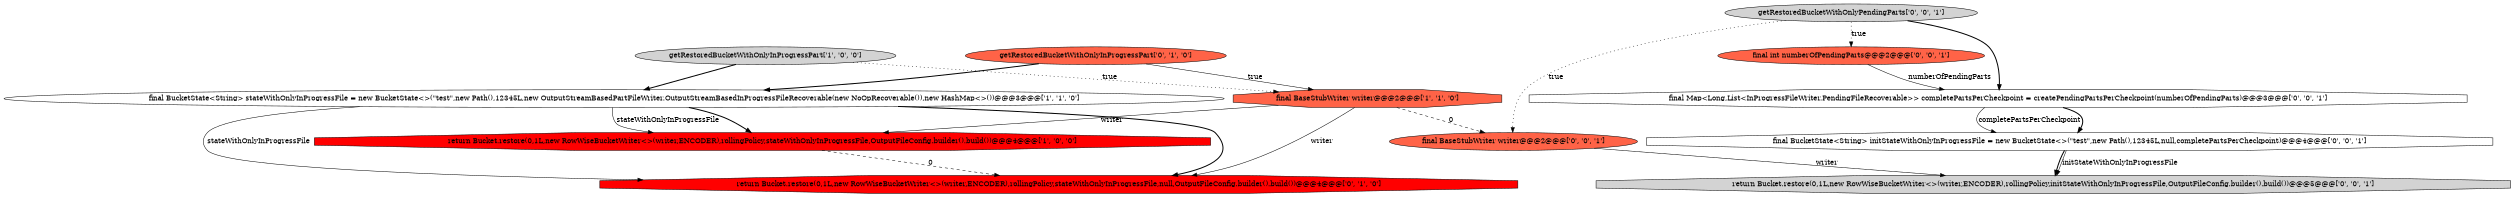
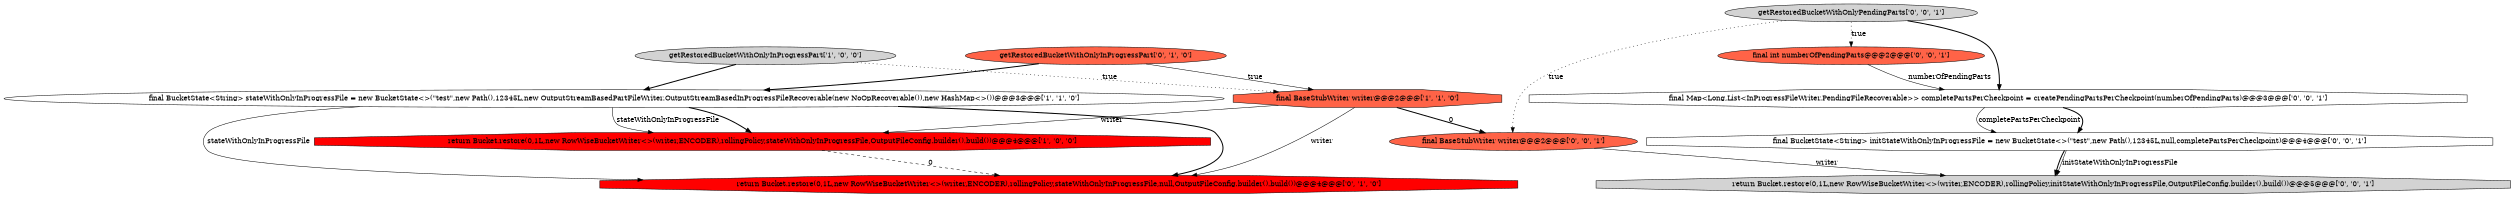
(1438, 119) -> (1438, 119)
